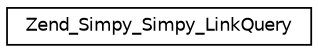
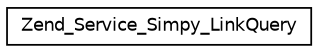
(159, 26) -> (159, 26)
